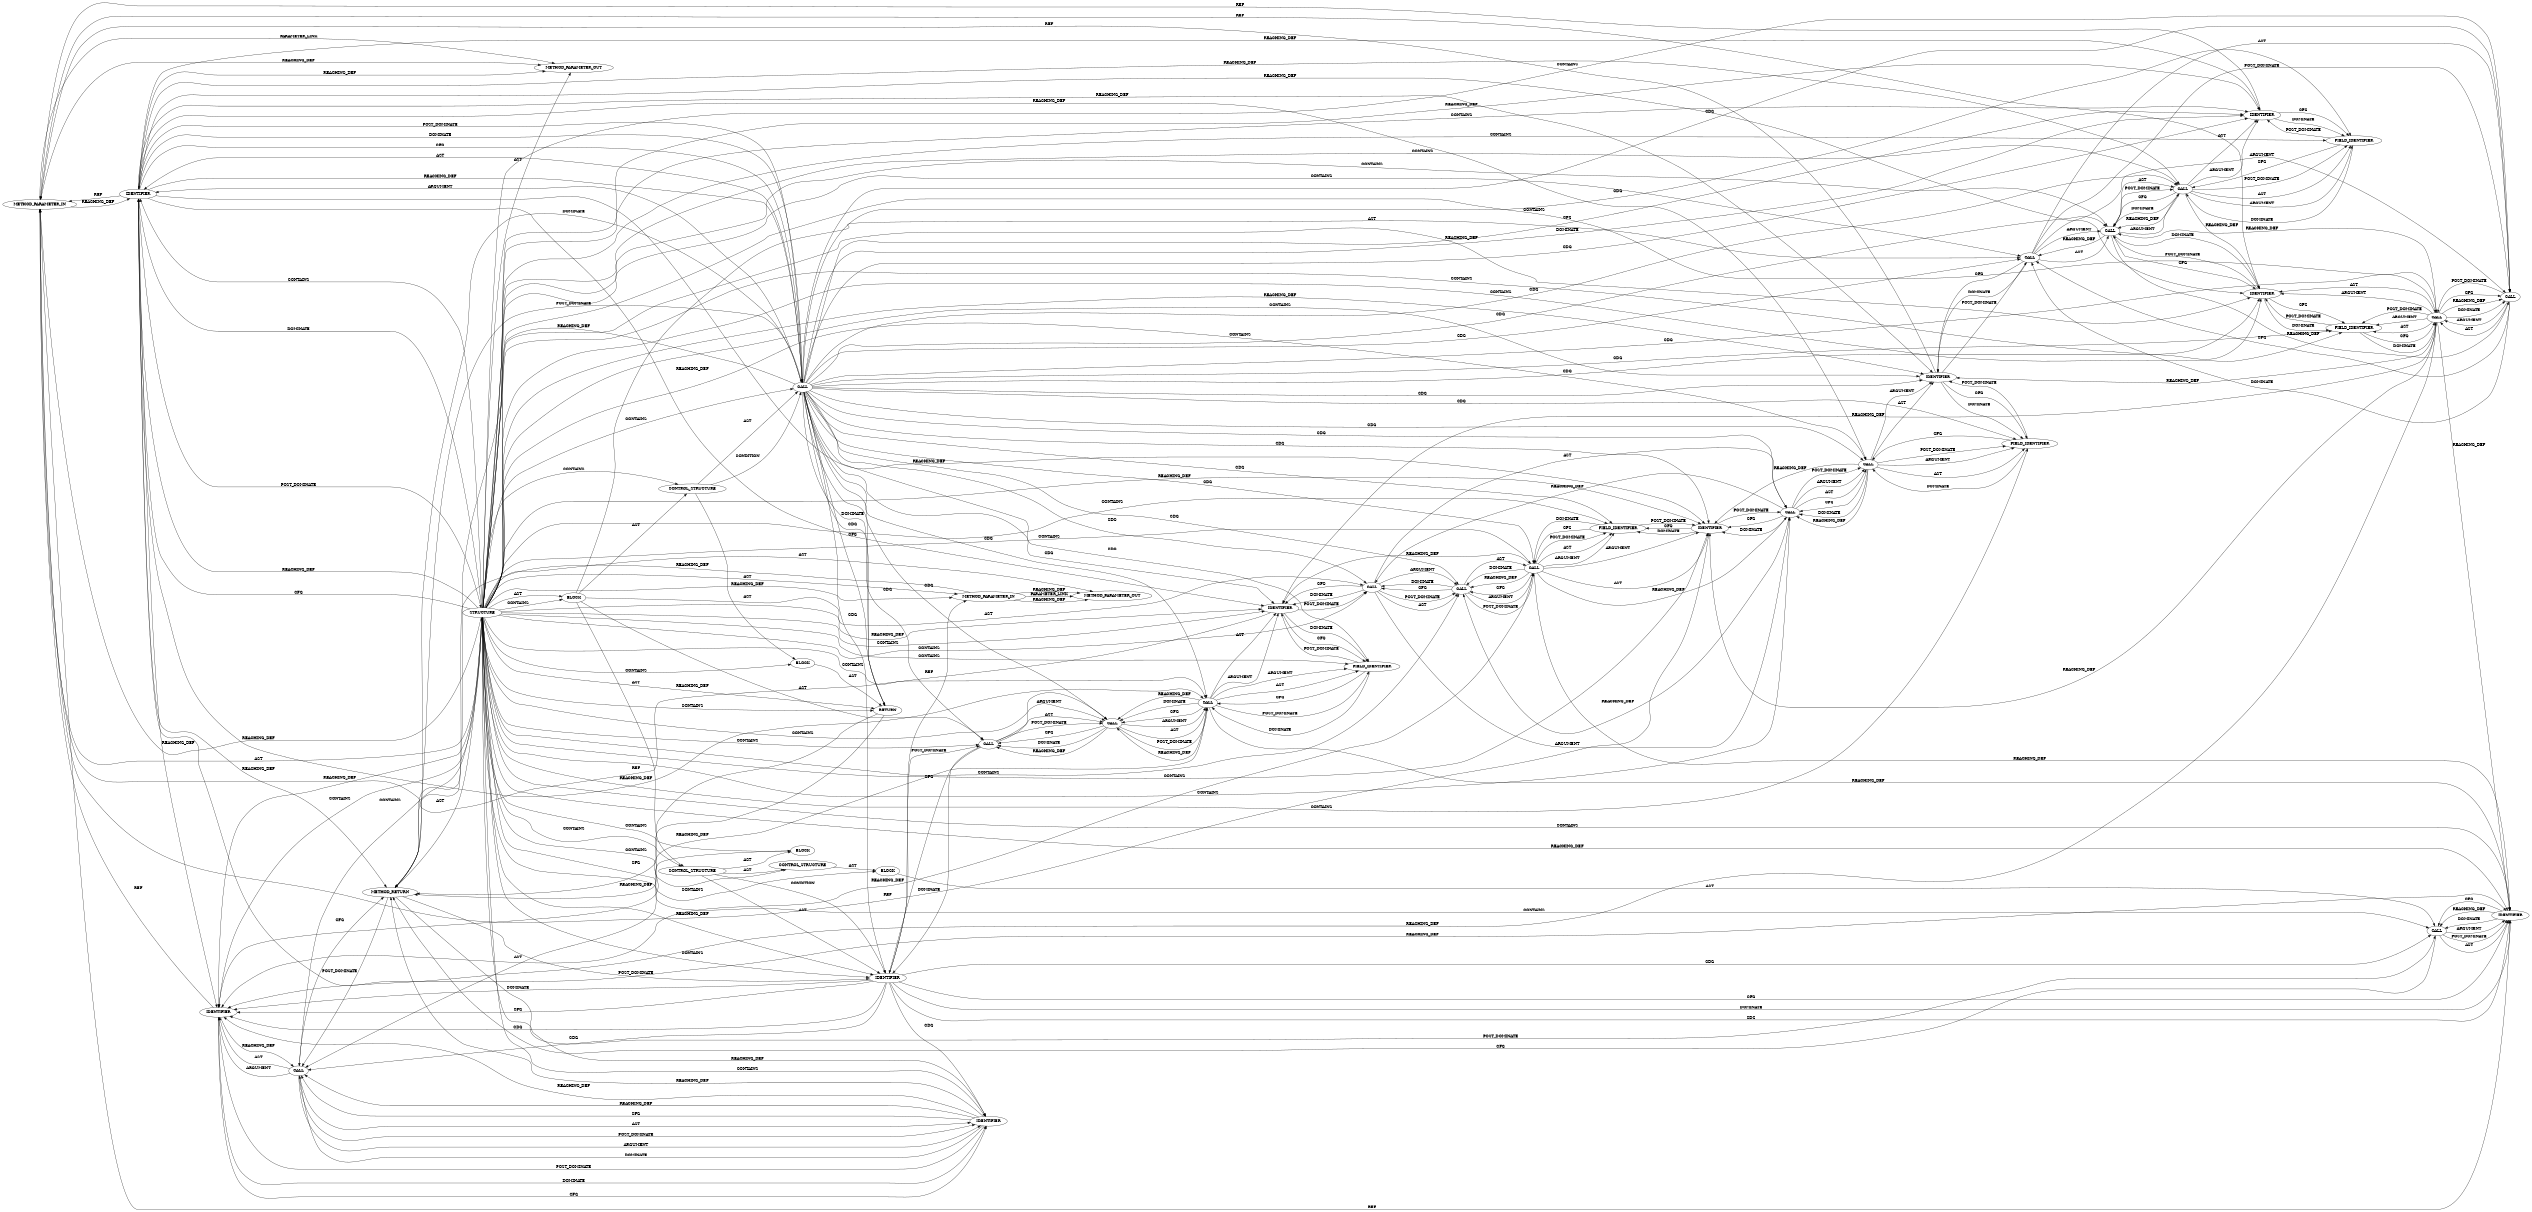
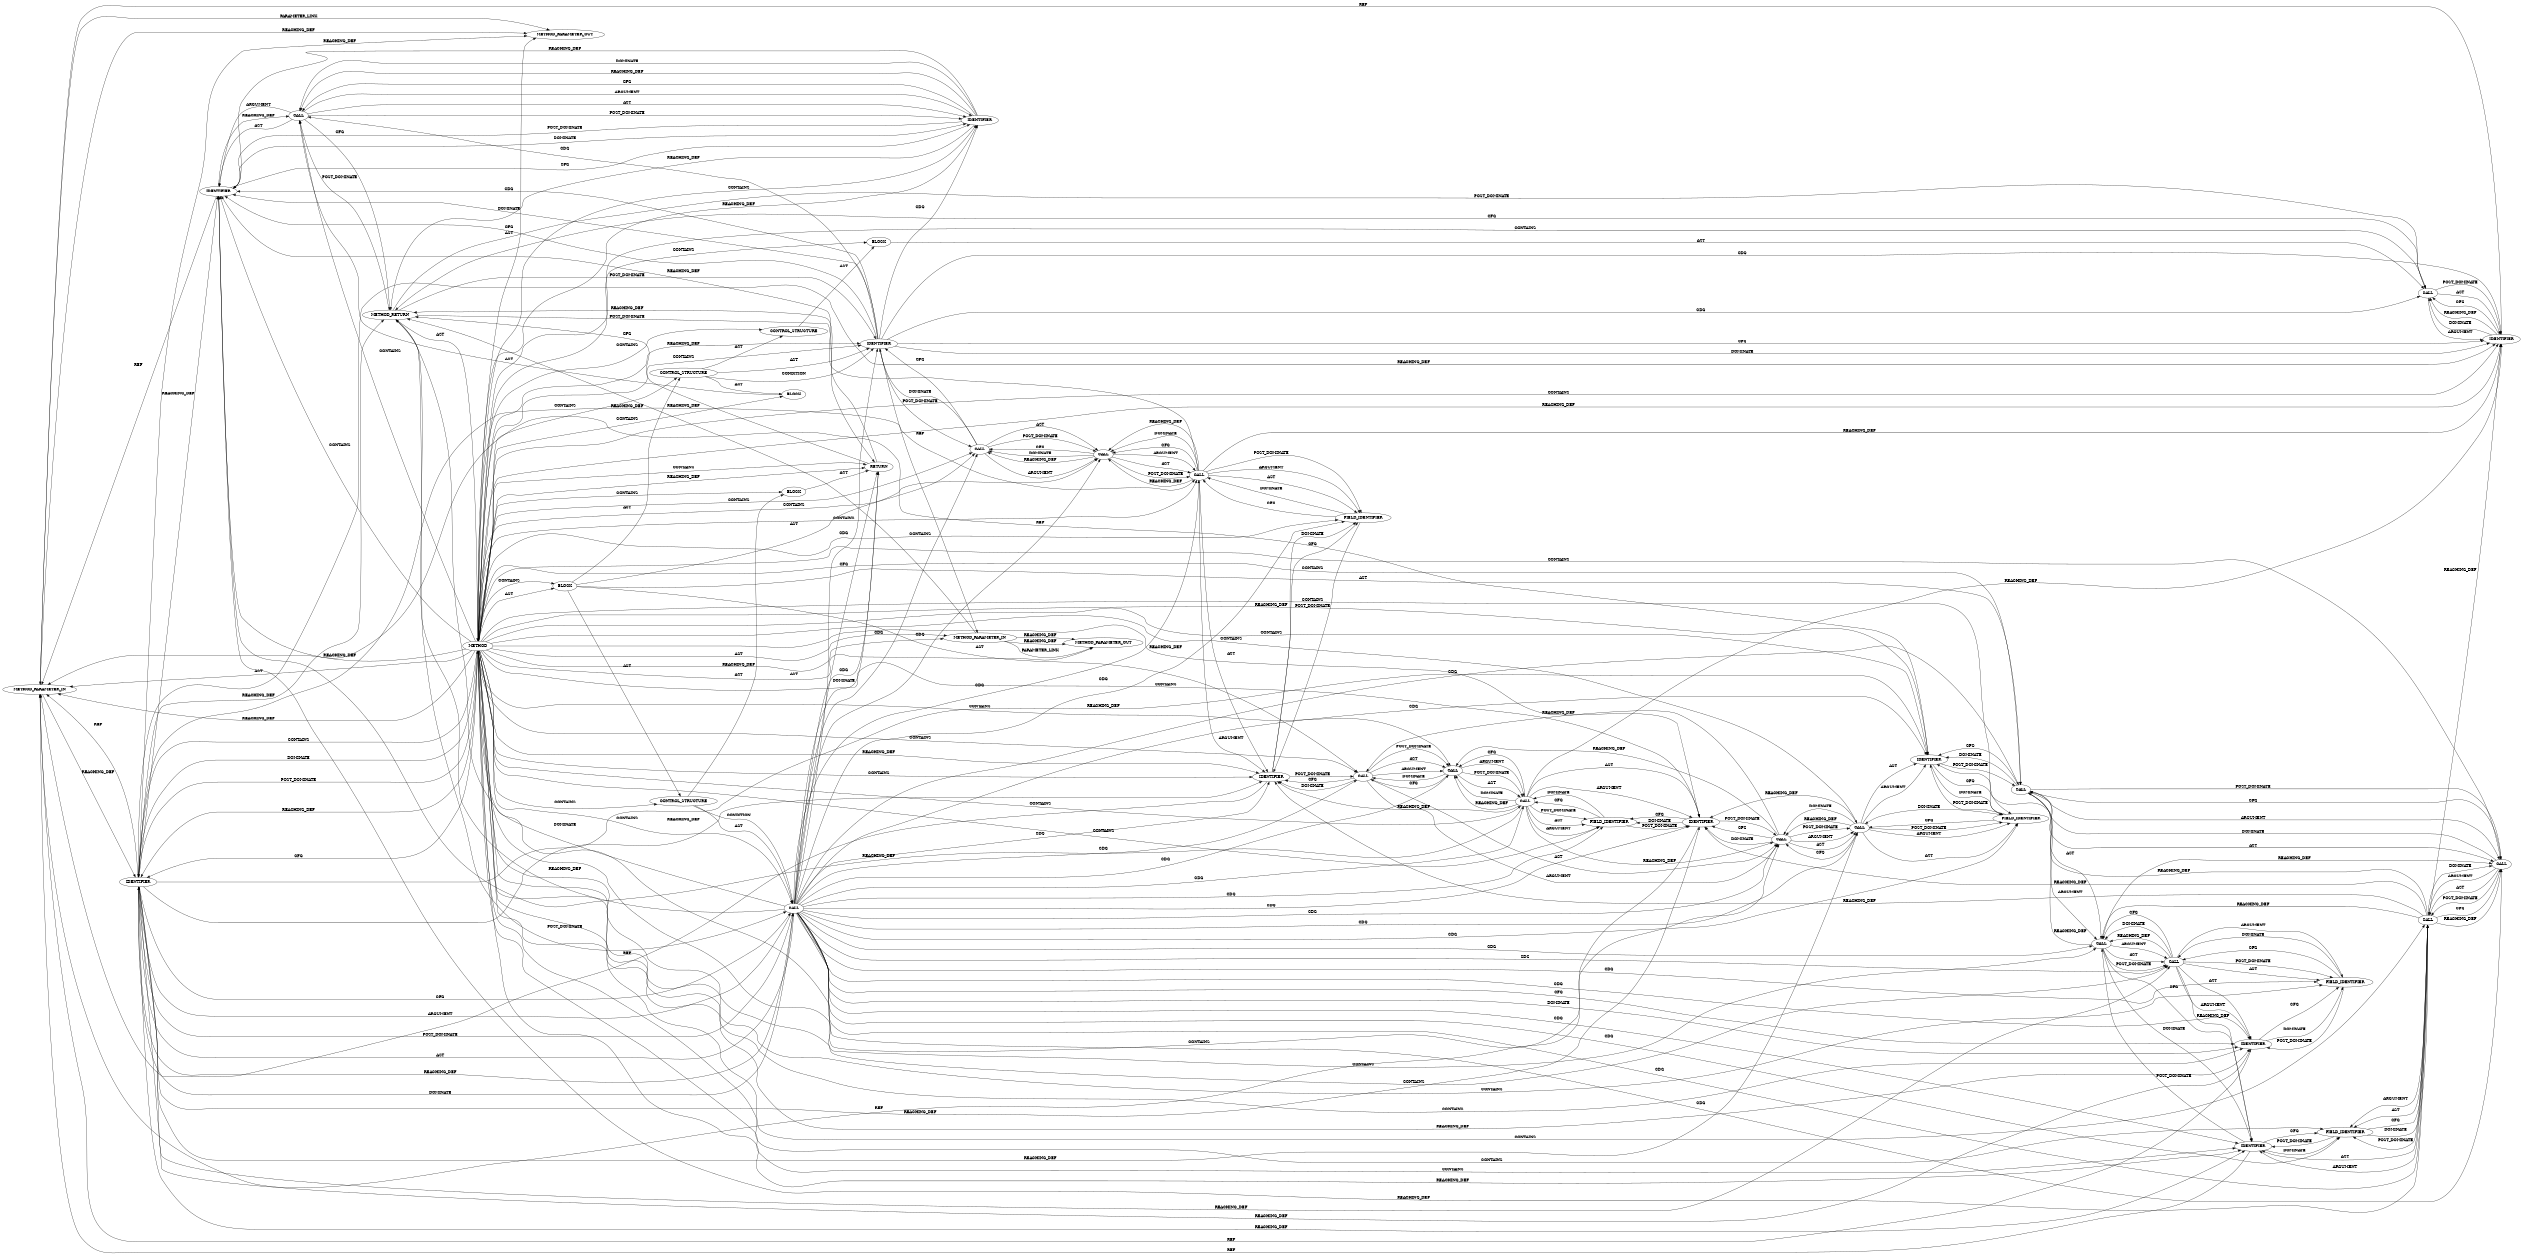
none -> (696, 320)
(482, 613) -> (478, 646)
